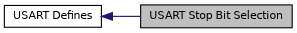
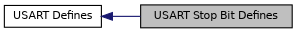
(216, 16) -> (216, 16)
